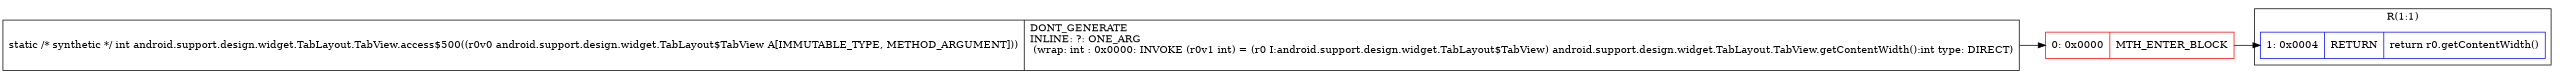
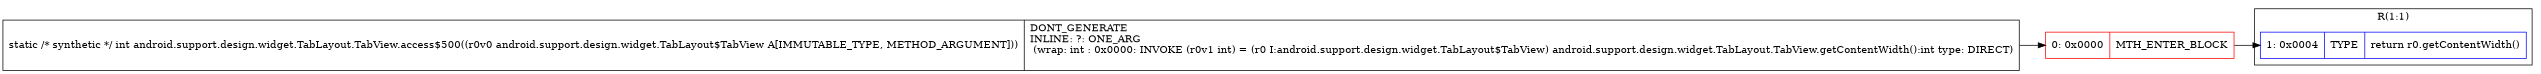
(2354, 45) -> (2345, 45)
